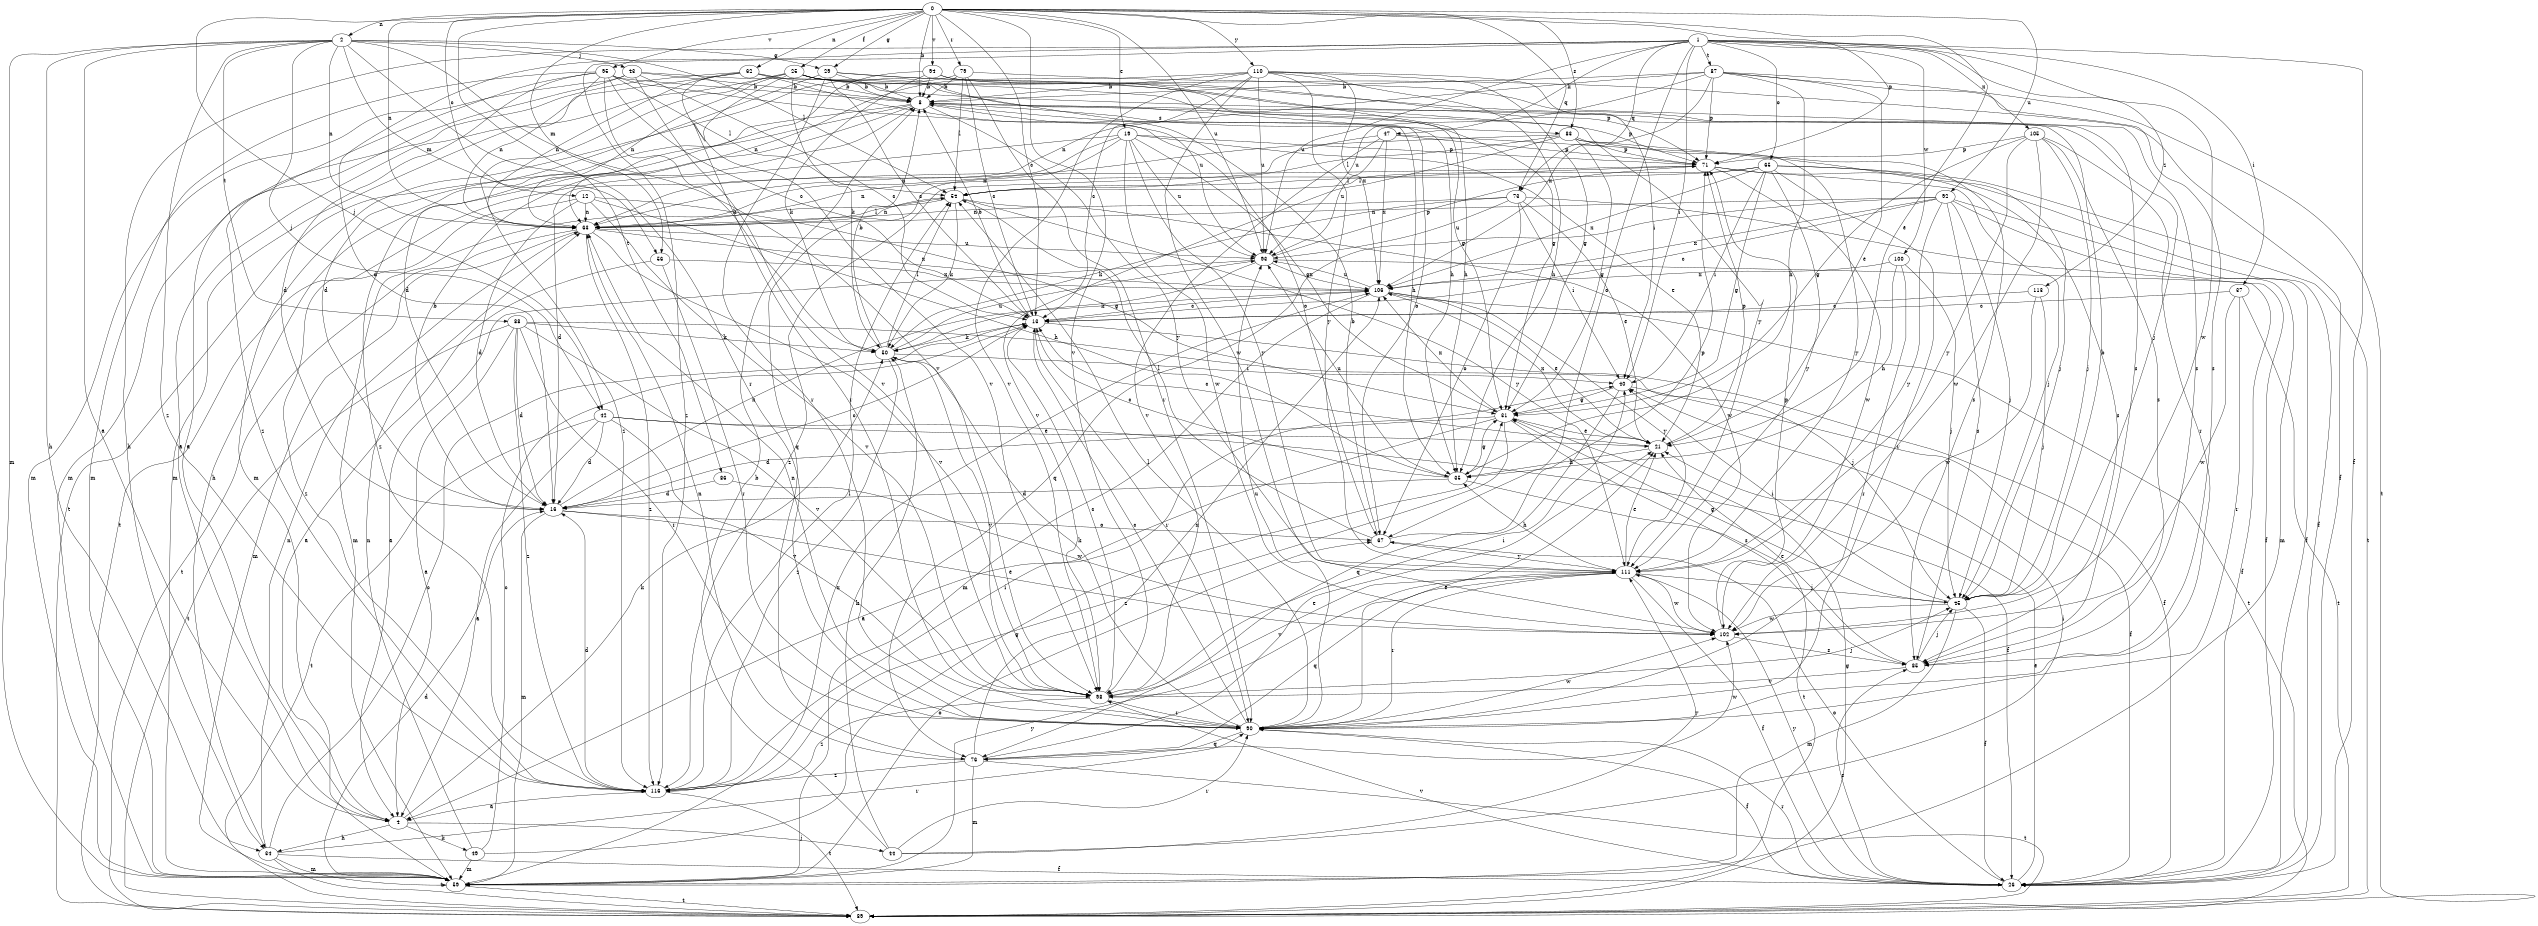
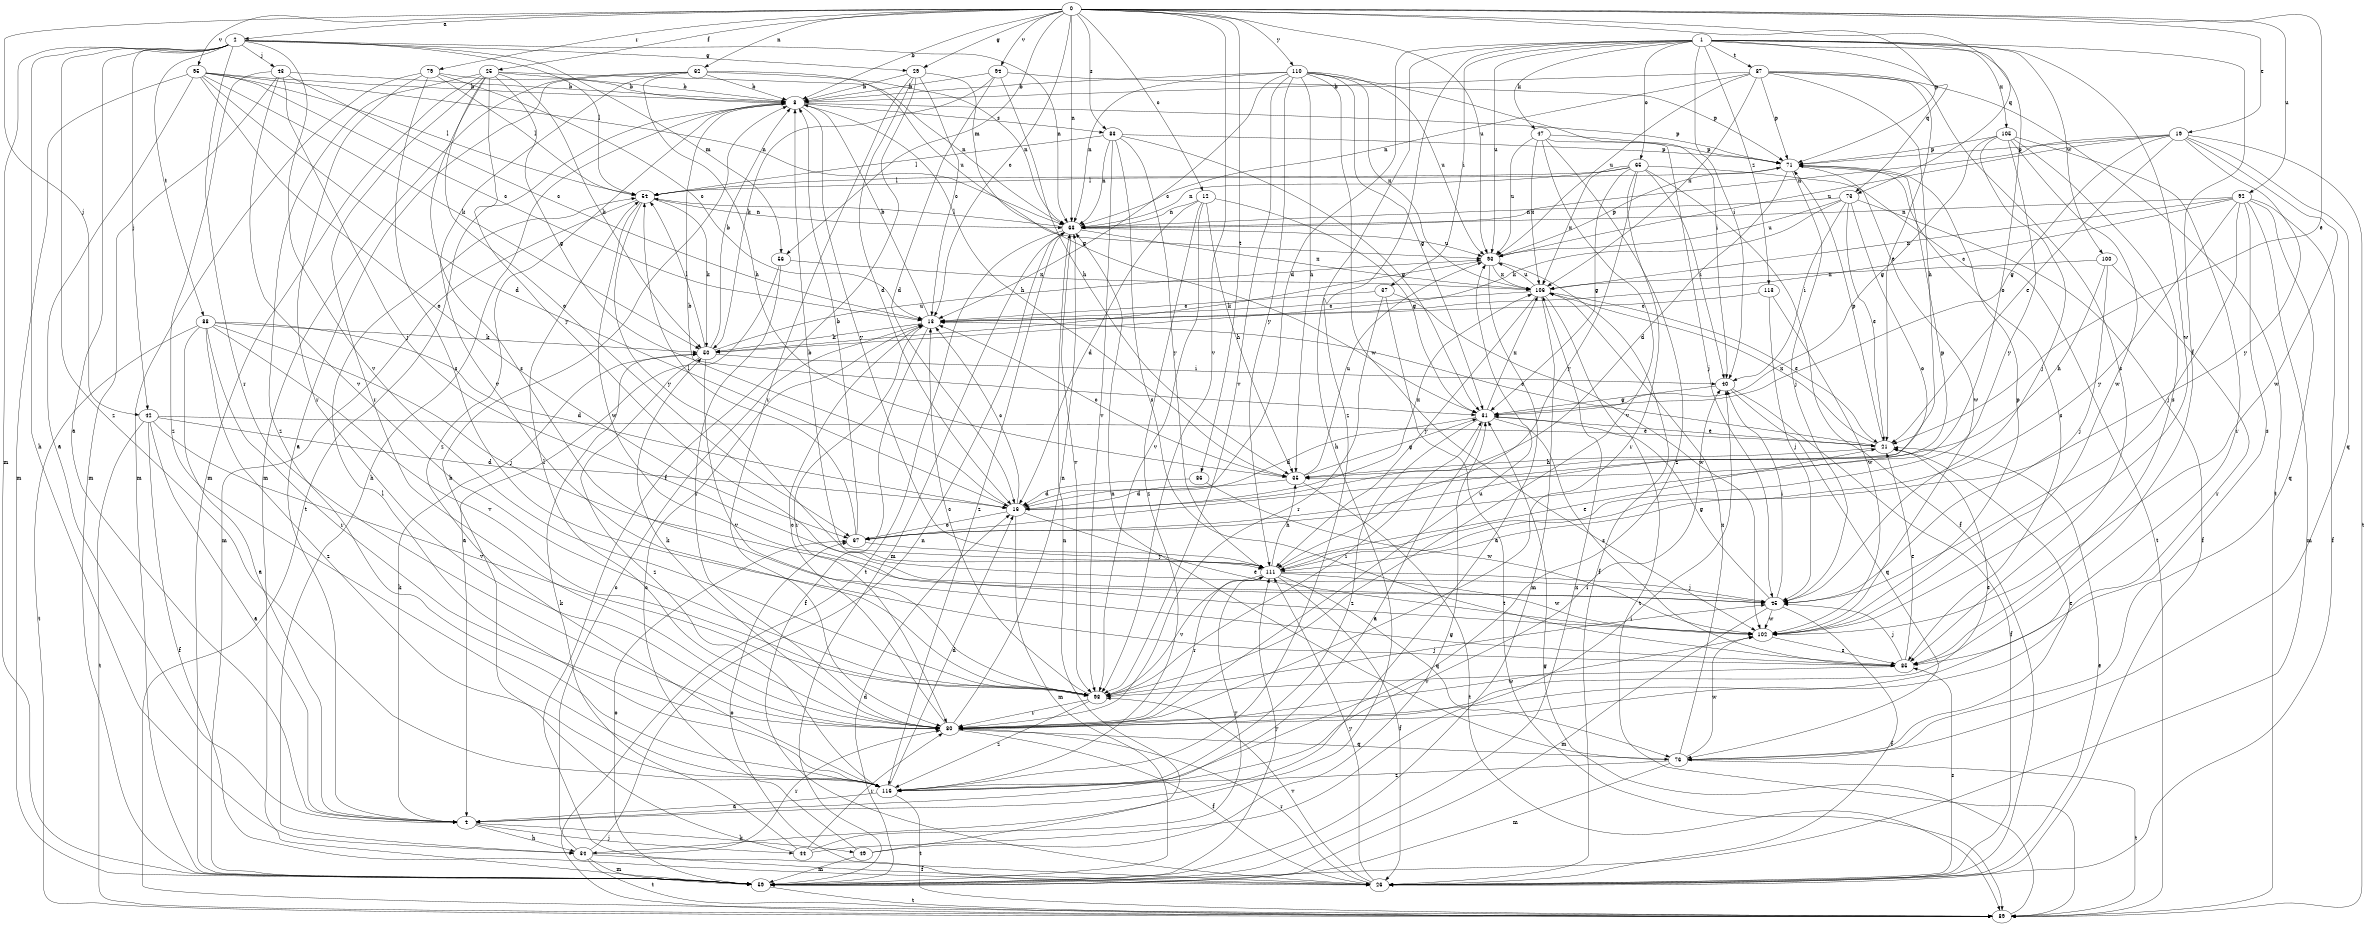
(381, 25) -> (445, 25)
(2362, 295) -> (2204, 190)
(1406, 561) -> (1307, 579)
(1250, 729) -> (949, 729)
